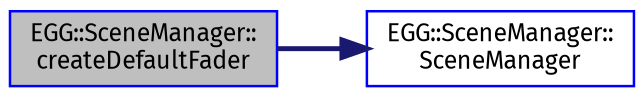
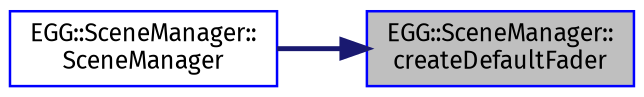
(309, 49) -> (309, 49)
